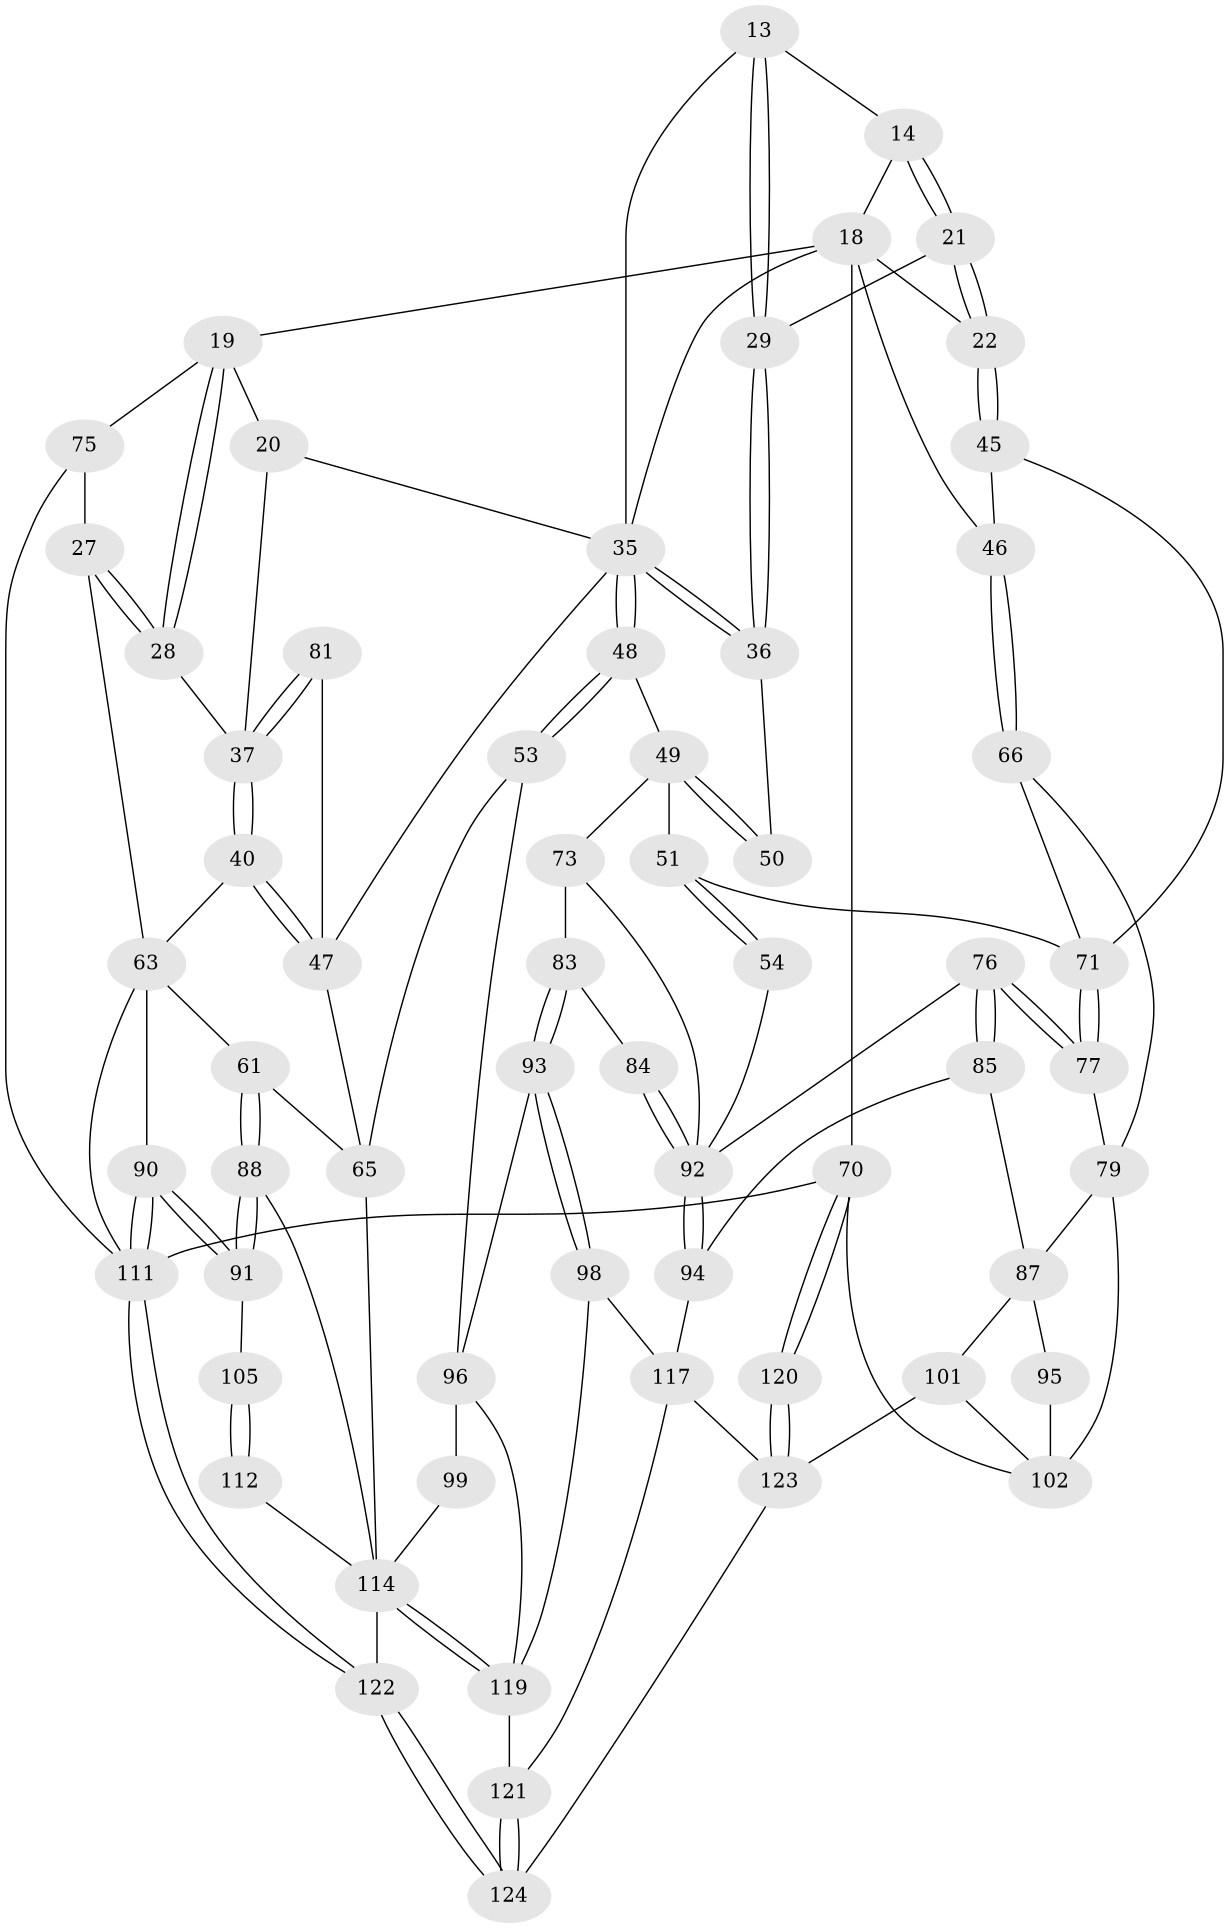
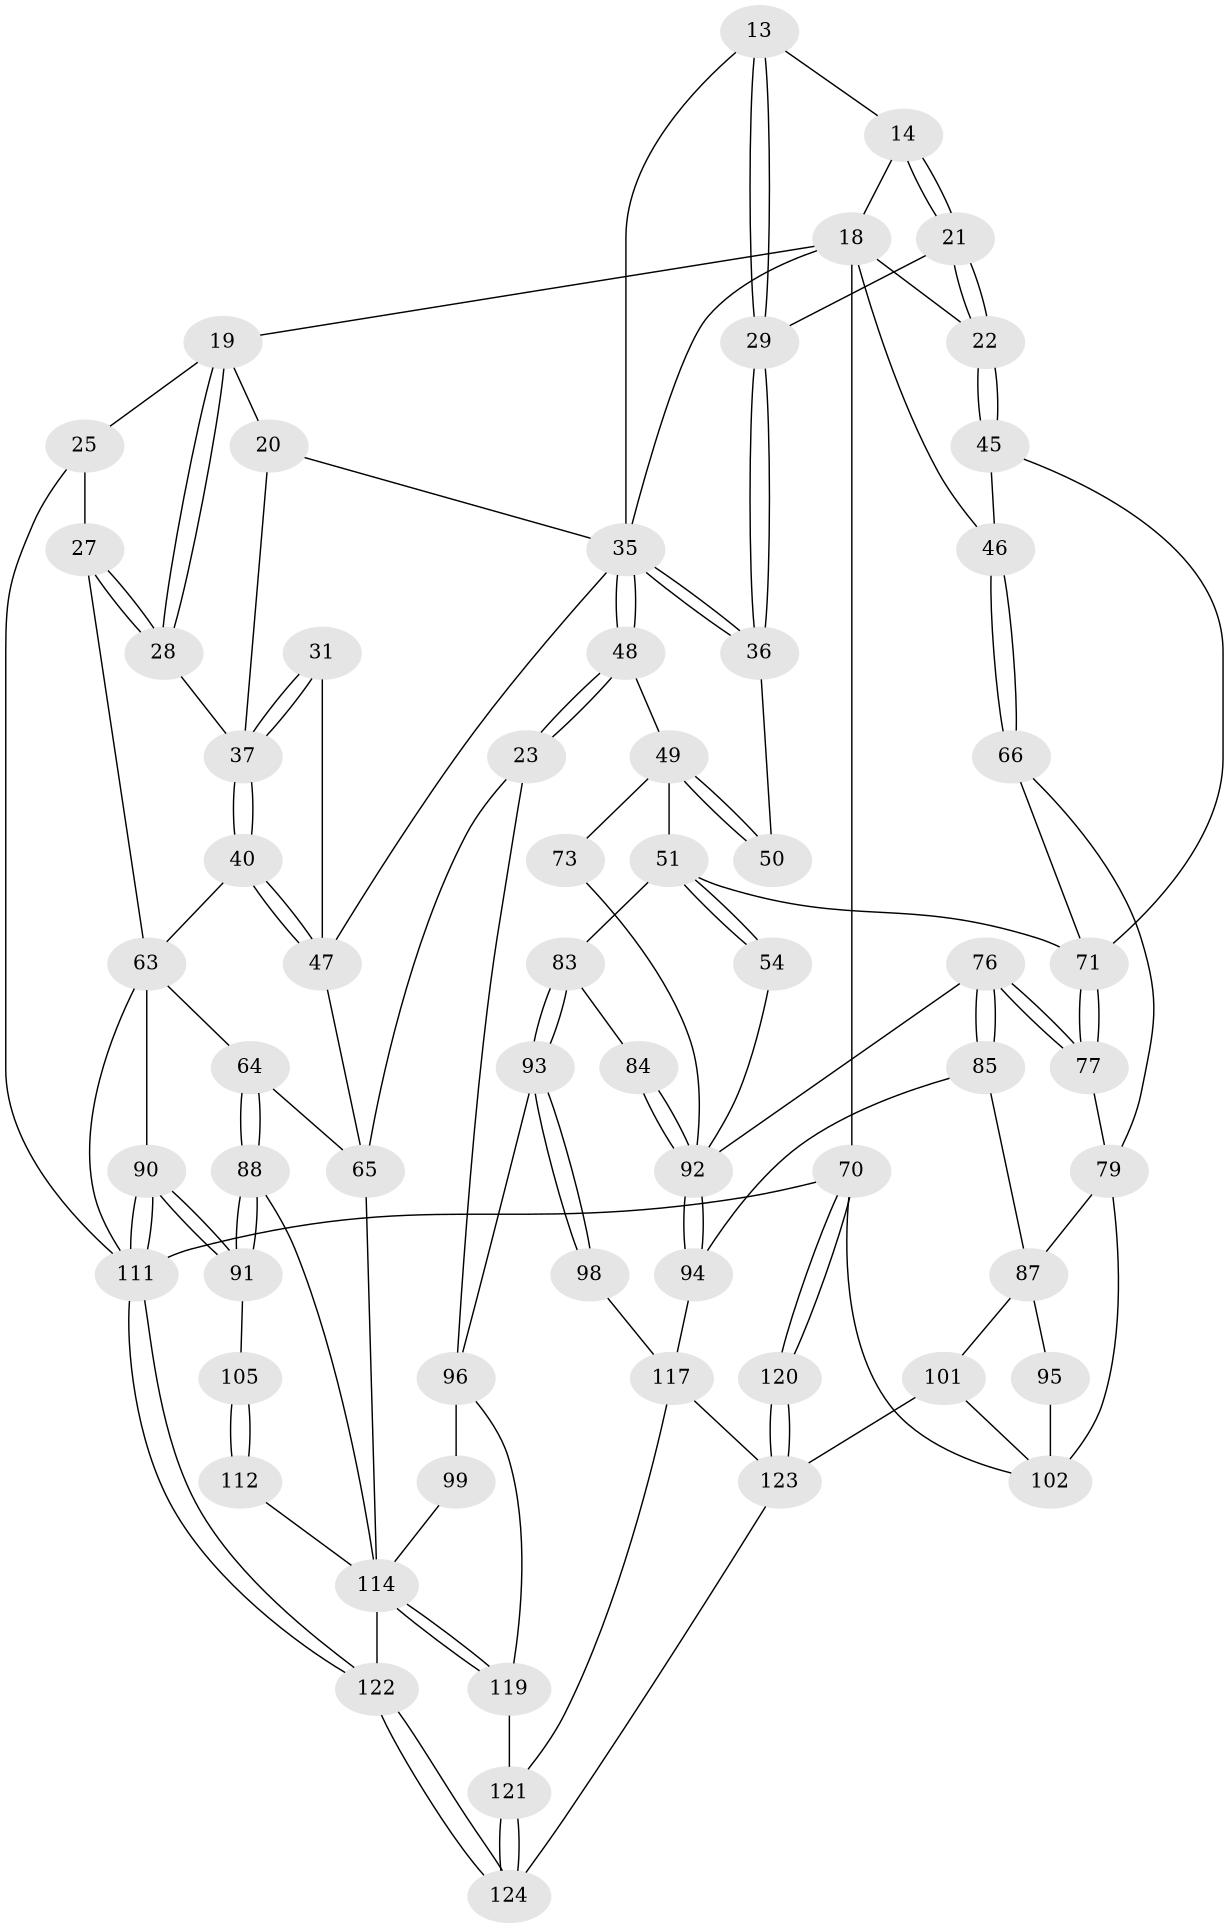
(85, 446) -> (85, 446)
(322, 653) -> (322, 653)
(527, 757) -> (527, 757)
(565, 912) -> (622, 908)
(250, 1068) -> (250, 1068)
(569, 1486) -> none
